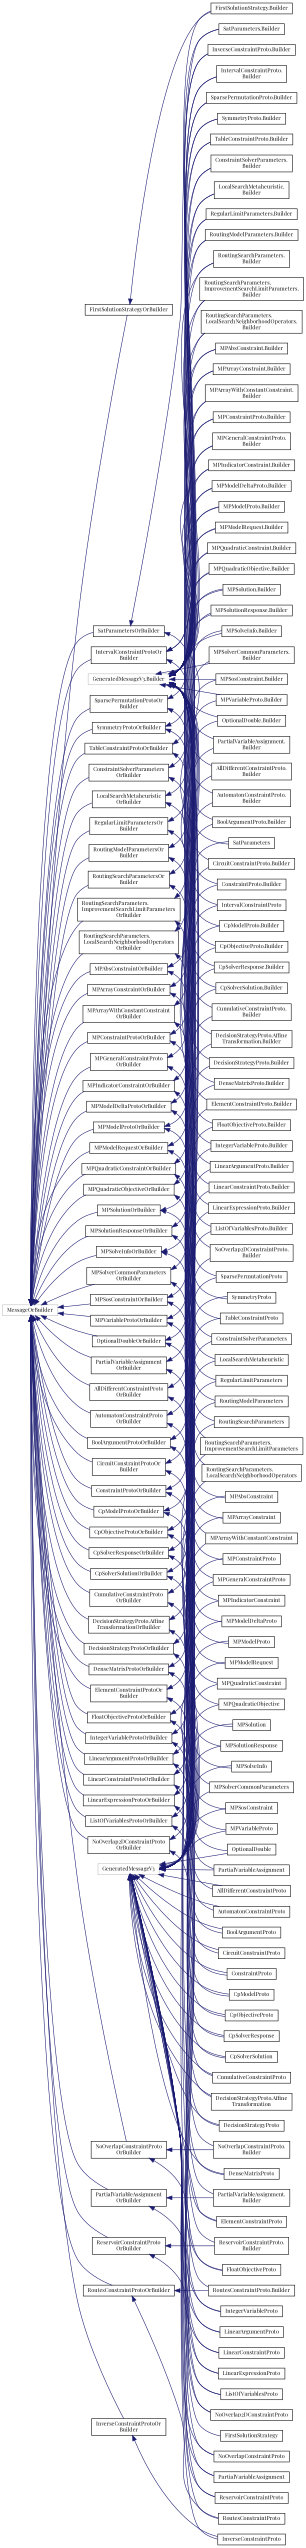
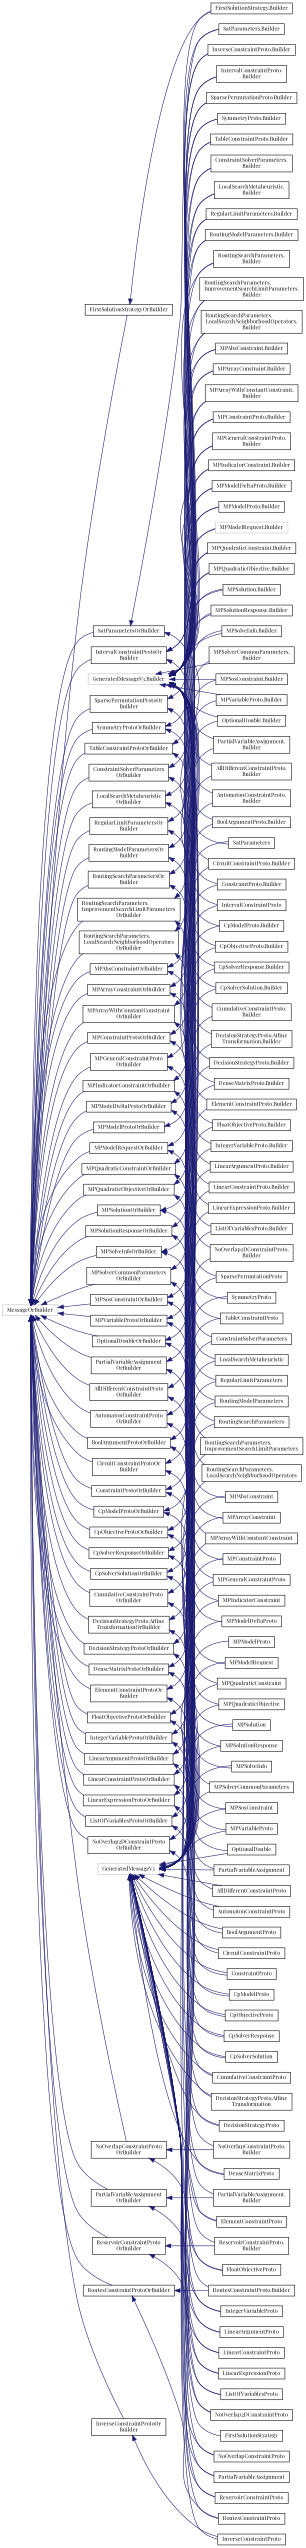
(252, 528) -> (252, 528)
(190, 1394) -> none
